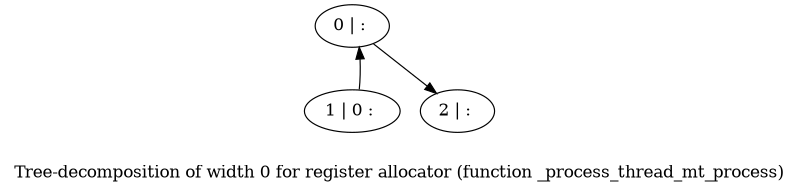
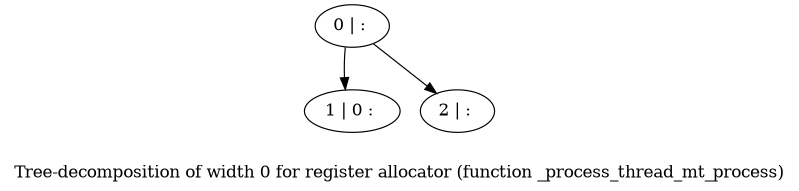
(360, 74) -> (344, 62)
